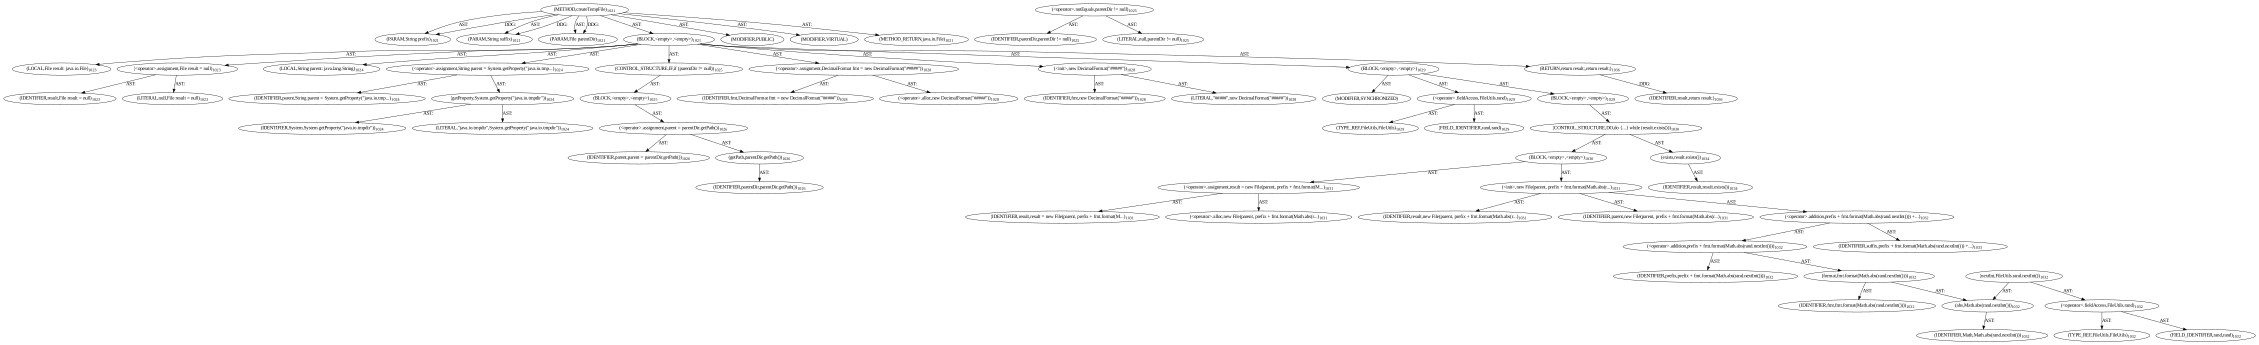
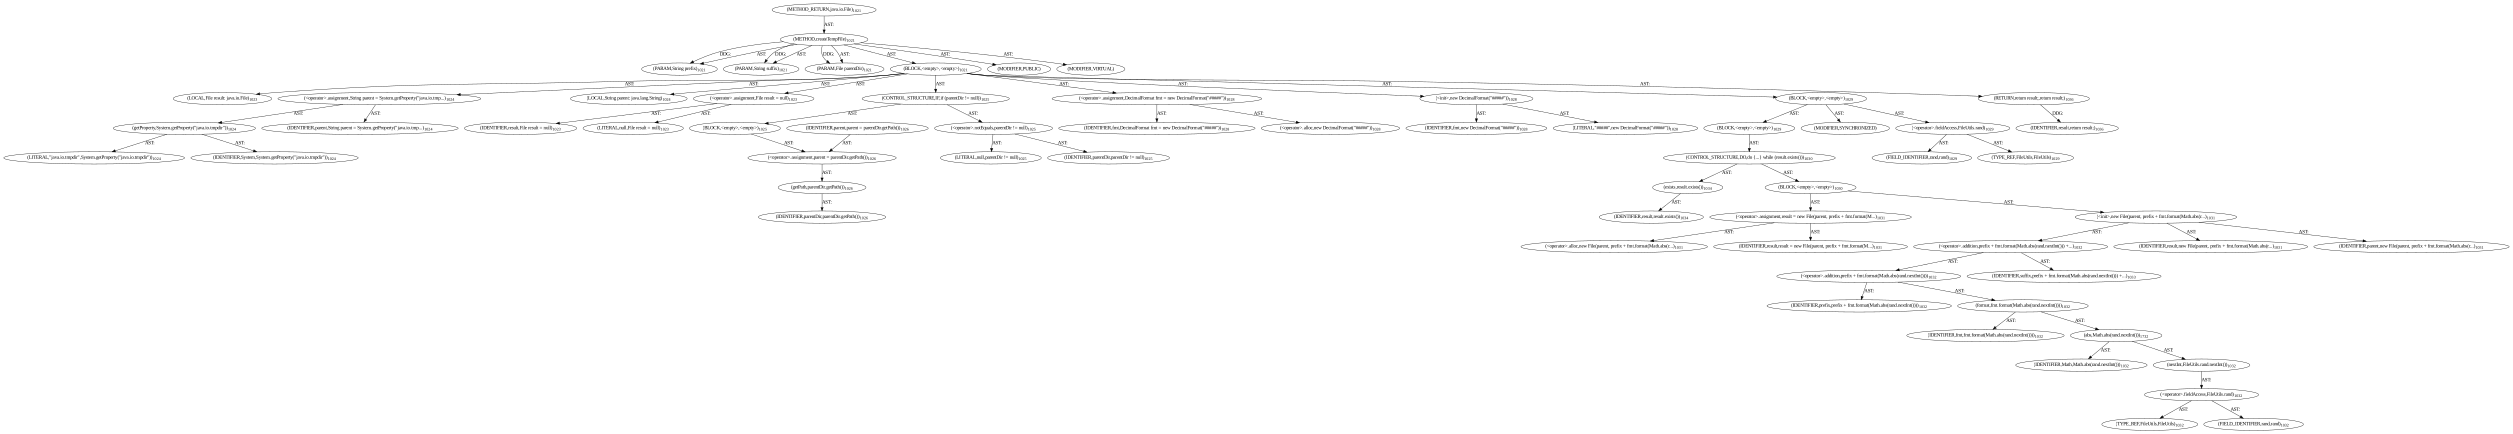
(750, 22) -> (824, 23)
none -> (963, 113)
(657, 142) -> (841, 142)
(2002, 290) -> (2157, 350)
(2016, 305) -> (2144, 335)
